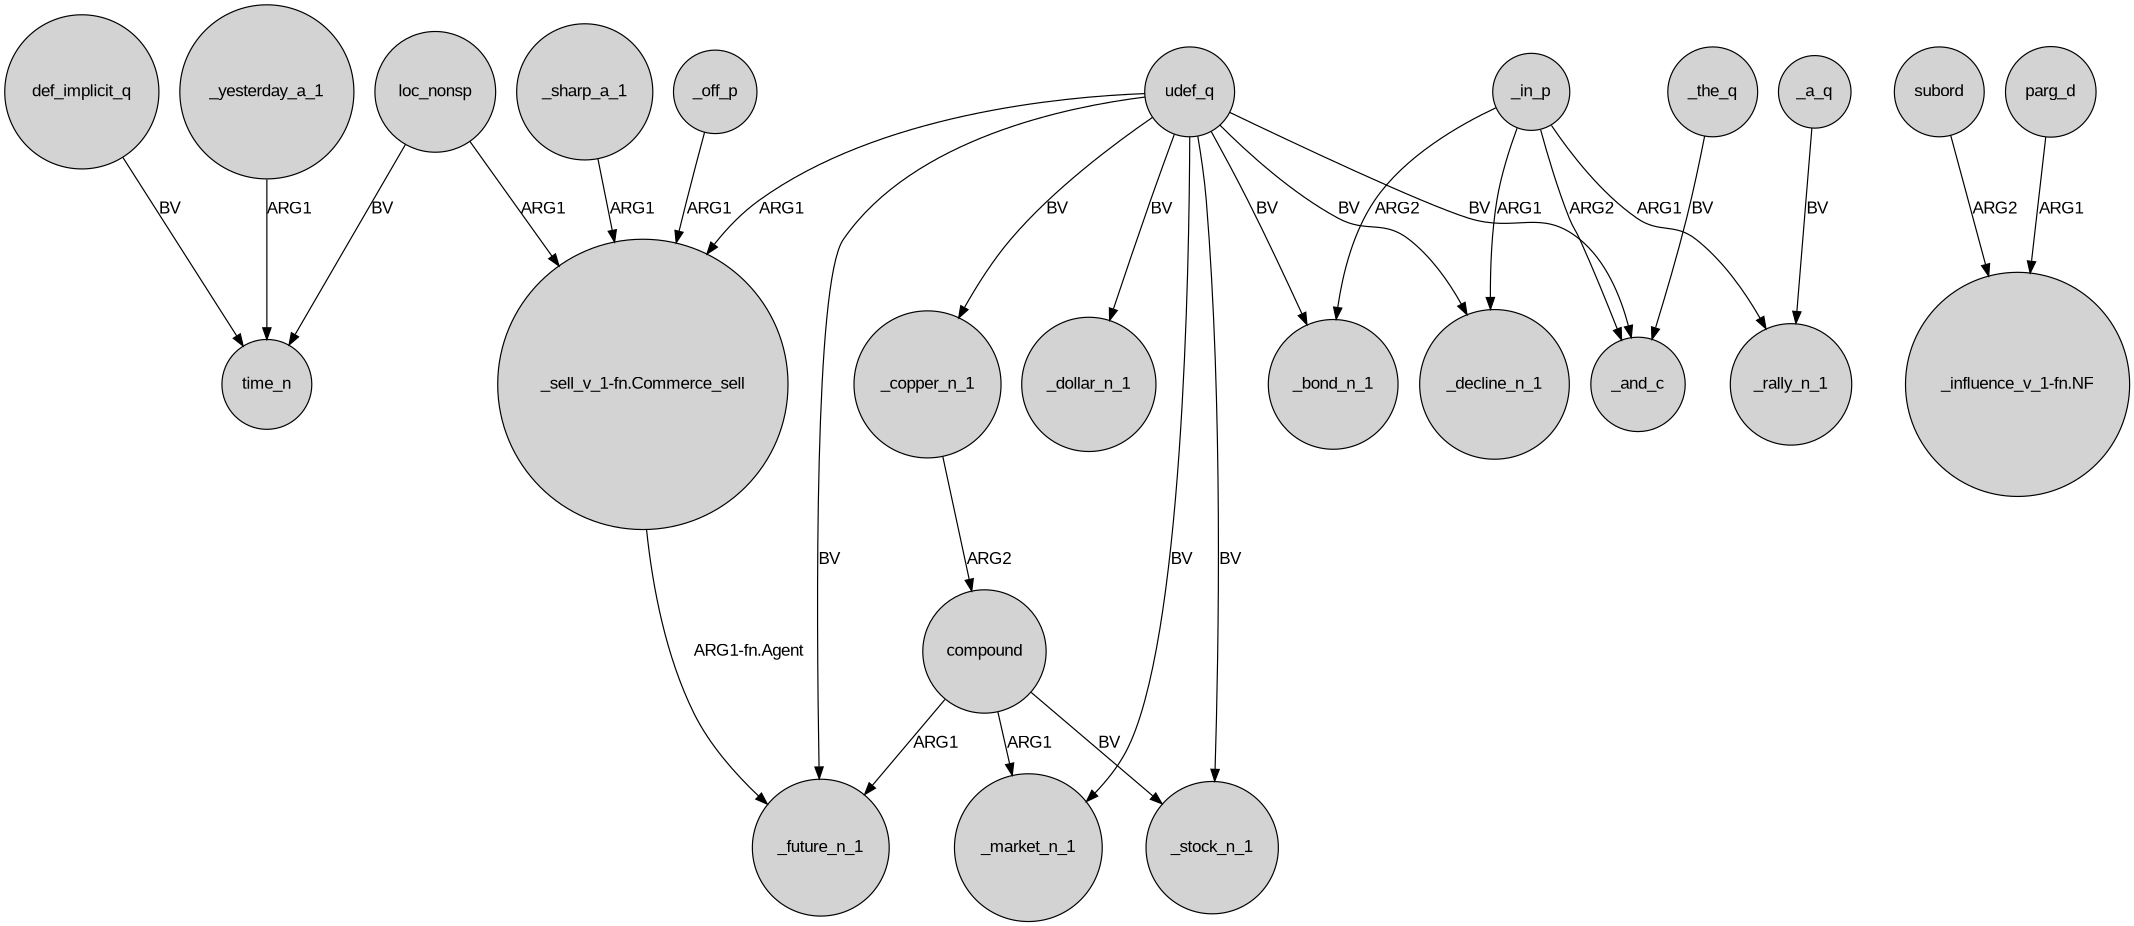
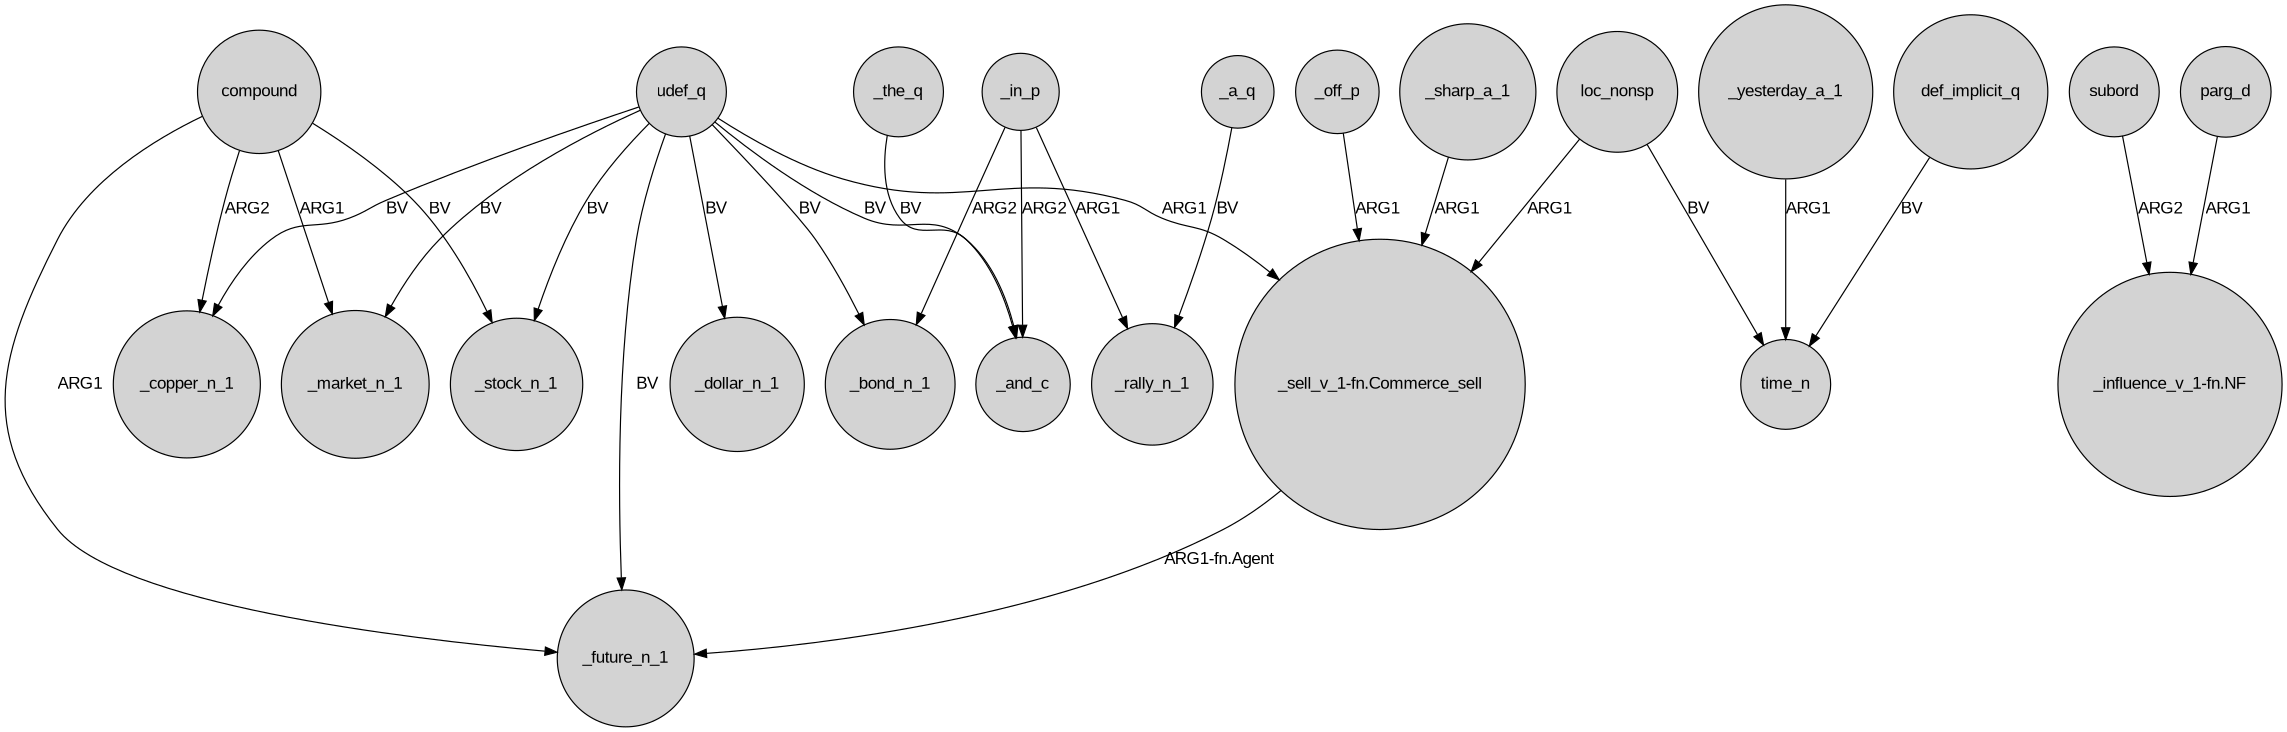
(1494, 384) -> none
(956, 518) -> (219, 225)
